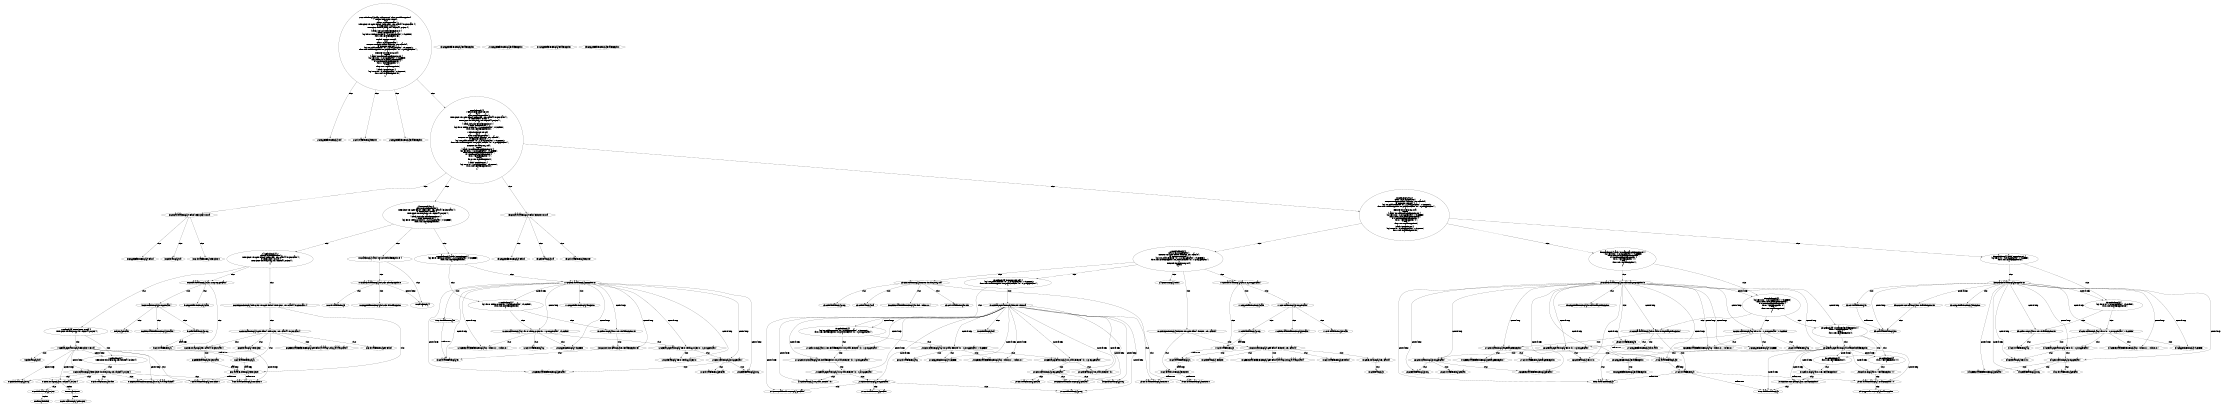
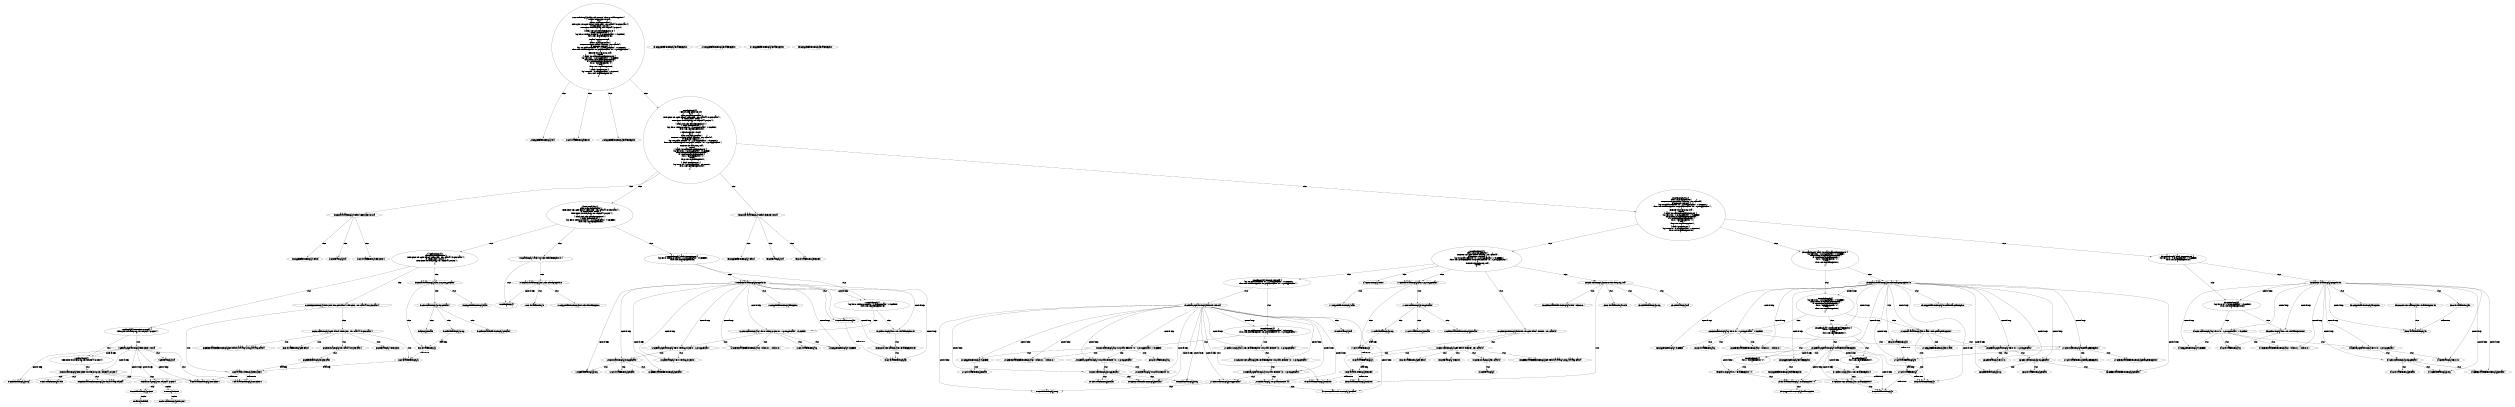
(1957, 291) -> none
(874, 386) -> (975, 365)
